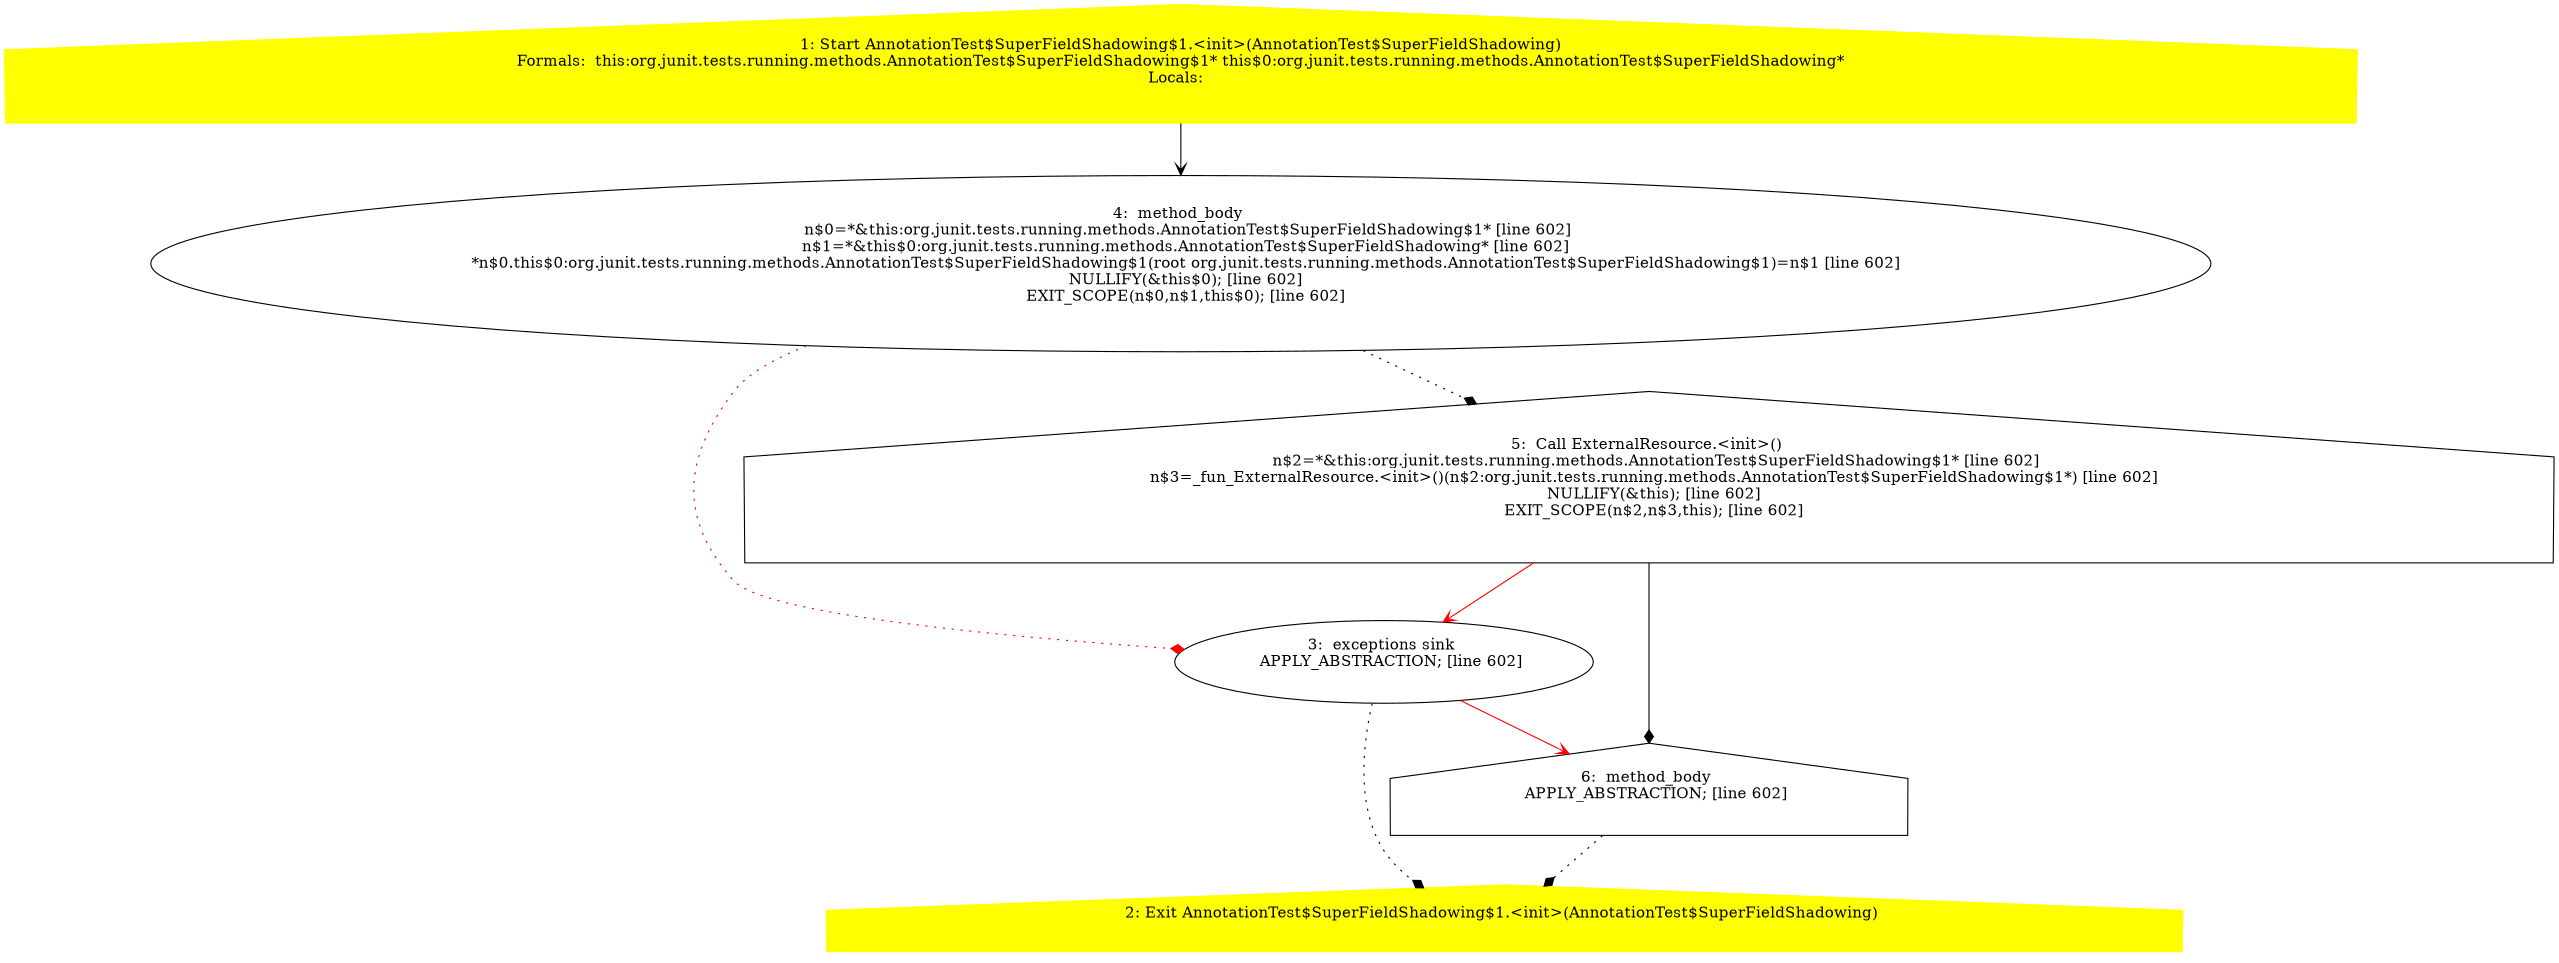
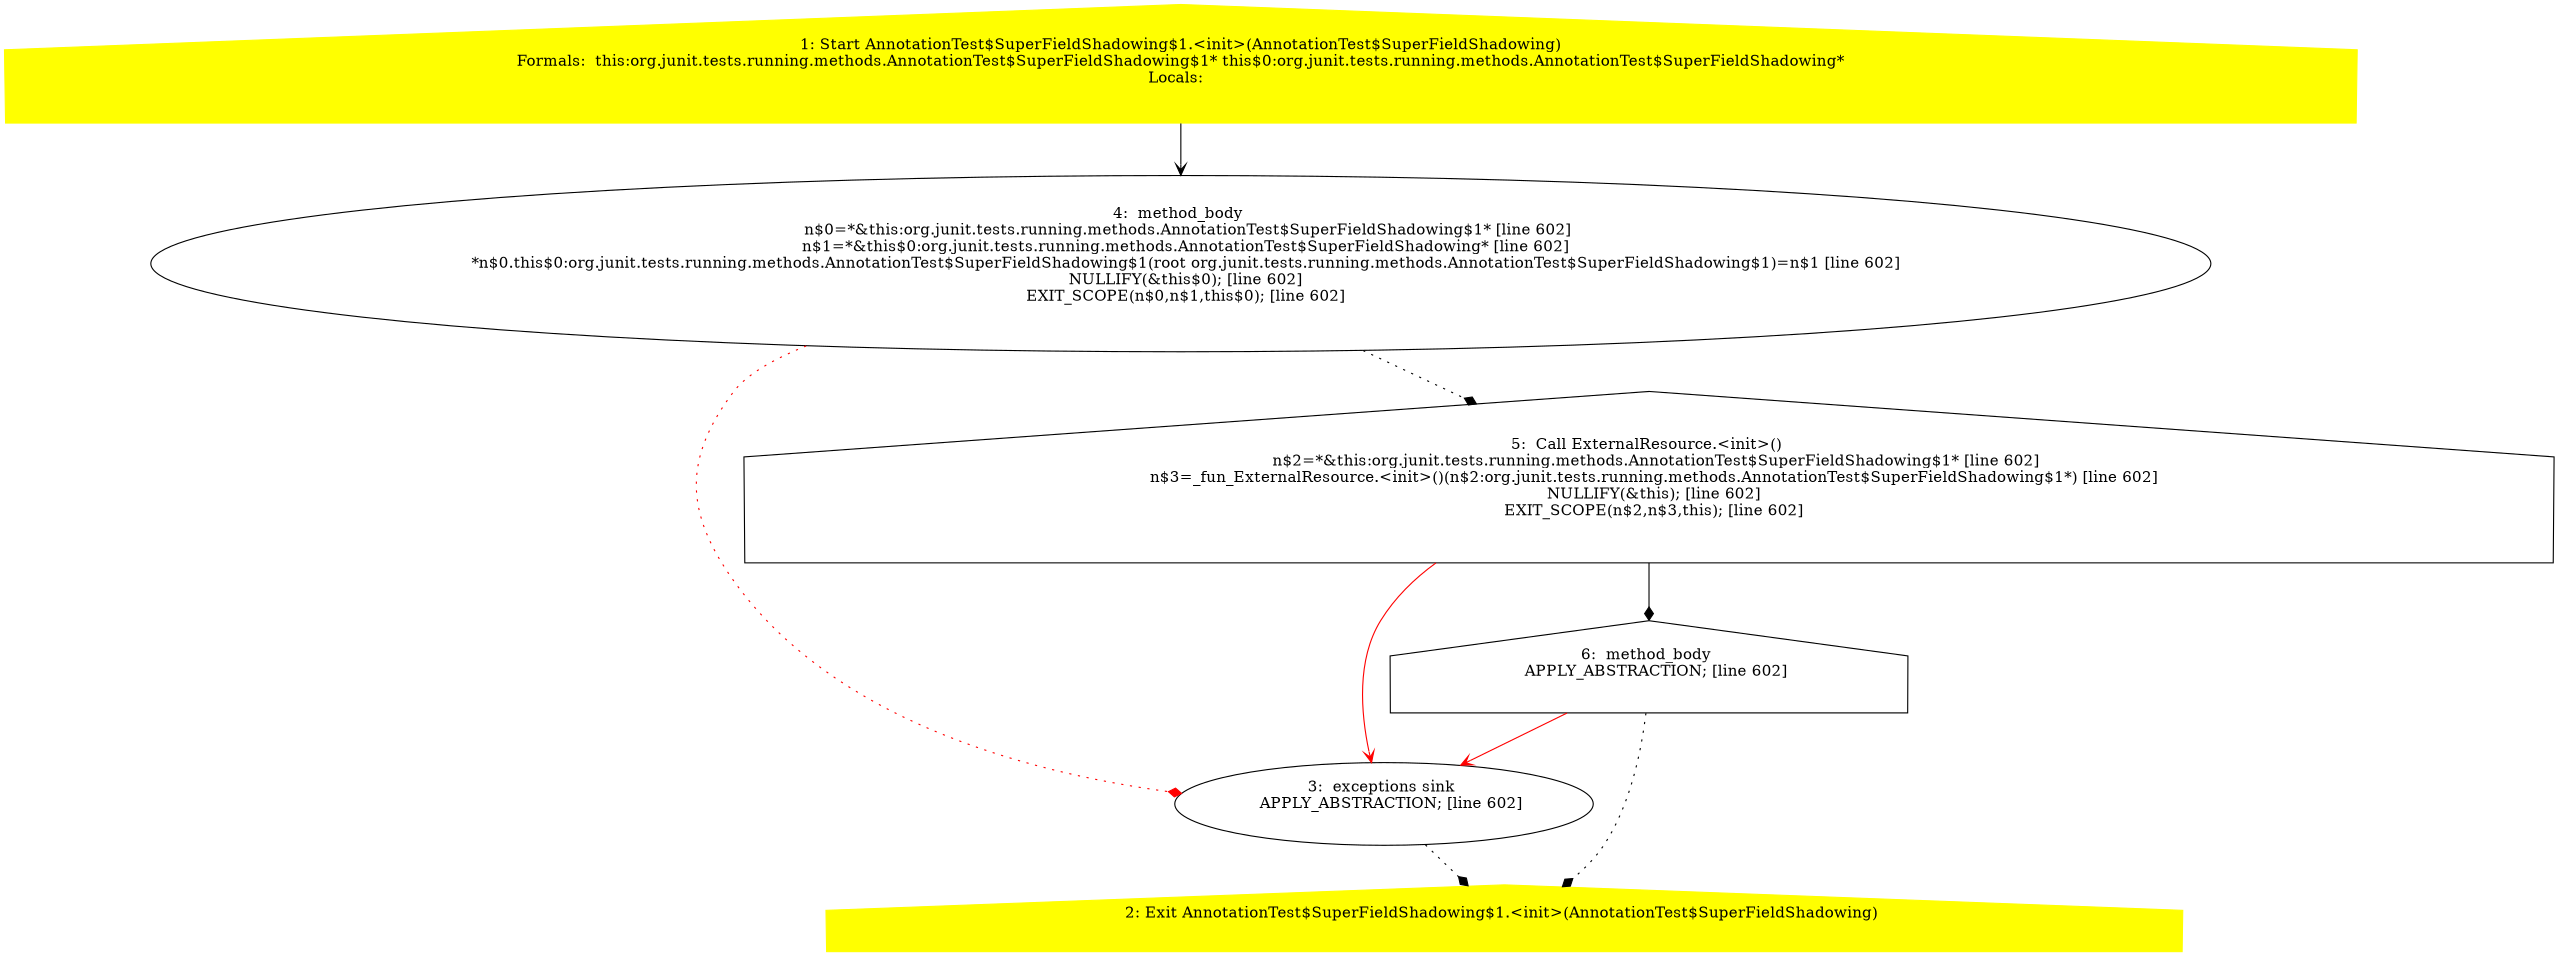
(1510, 725) -> (1519, 737)
